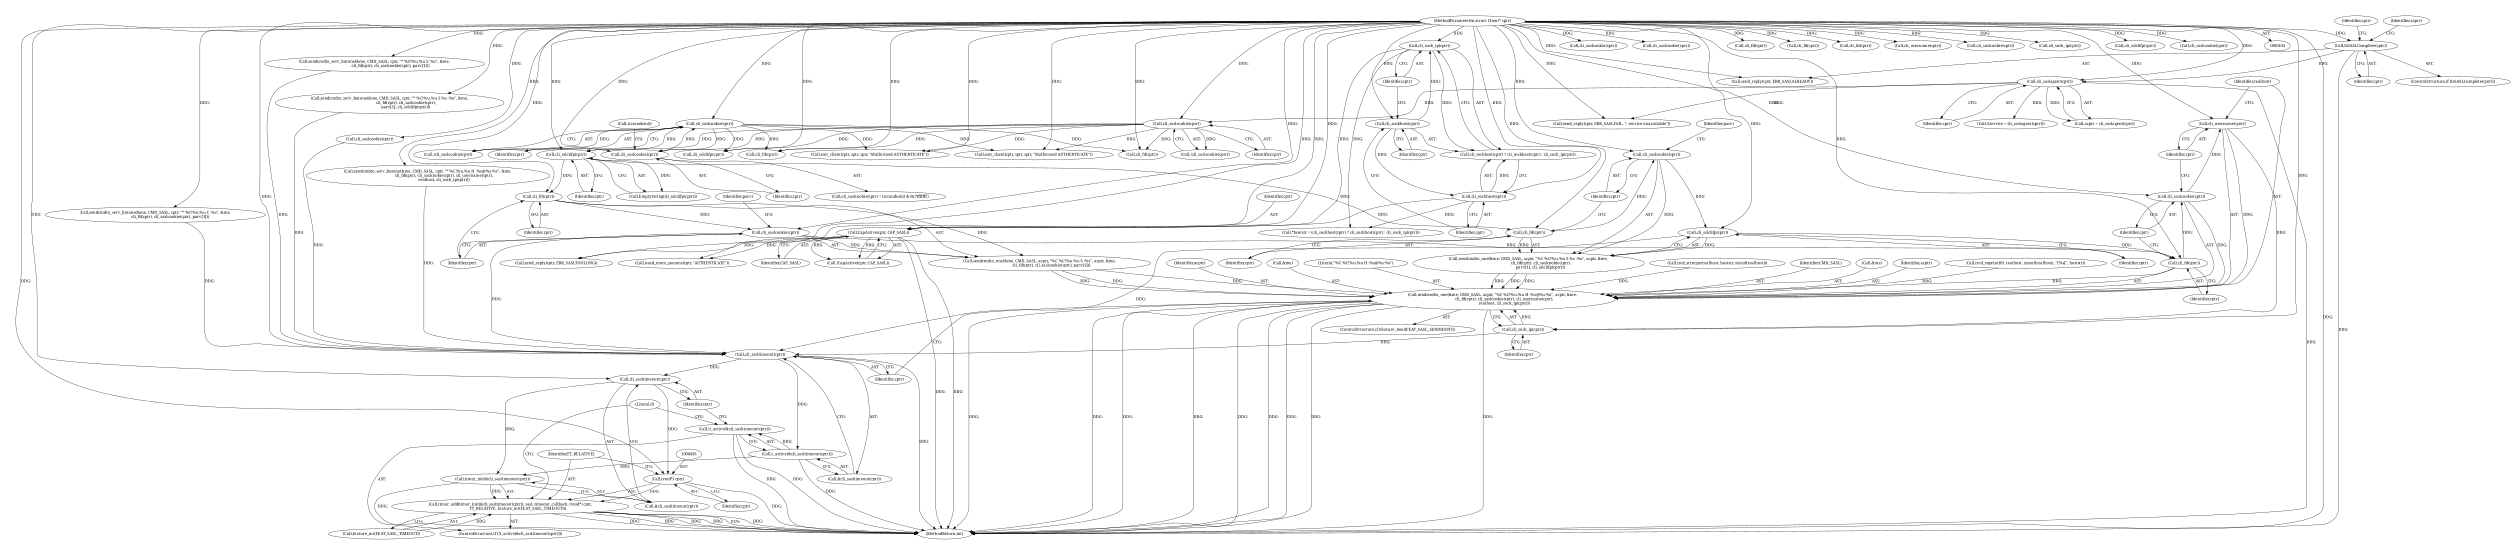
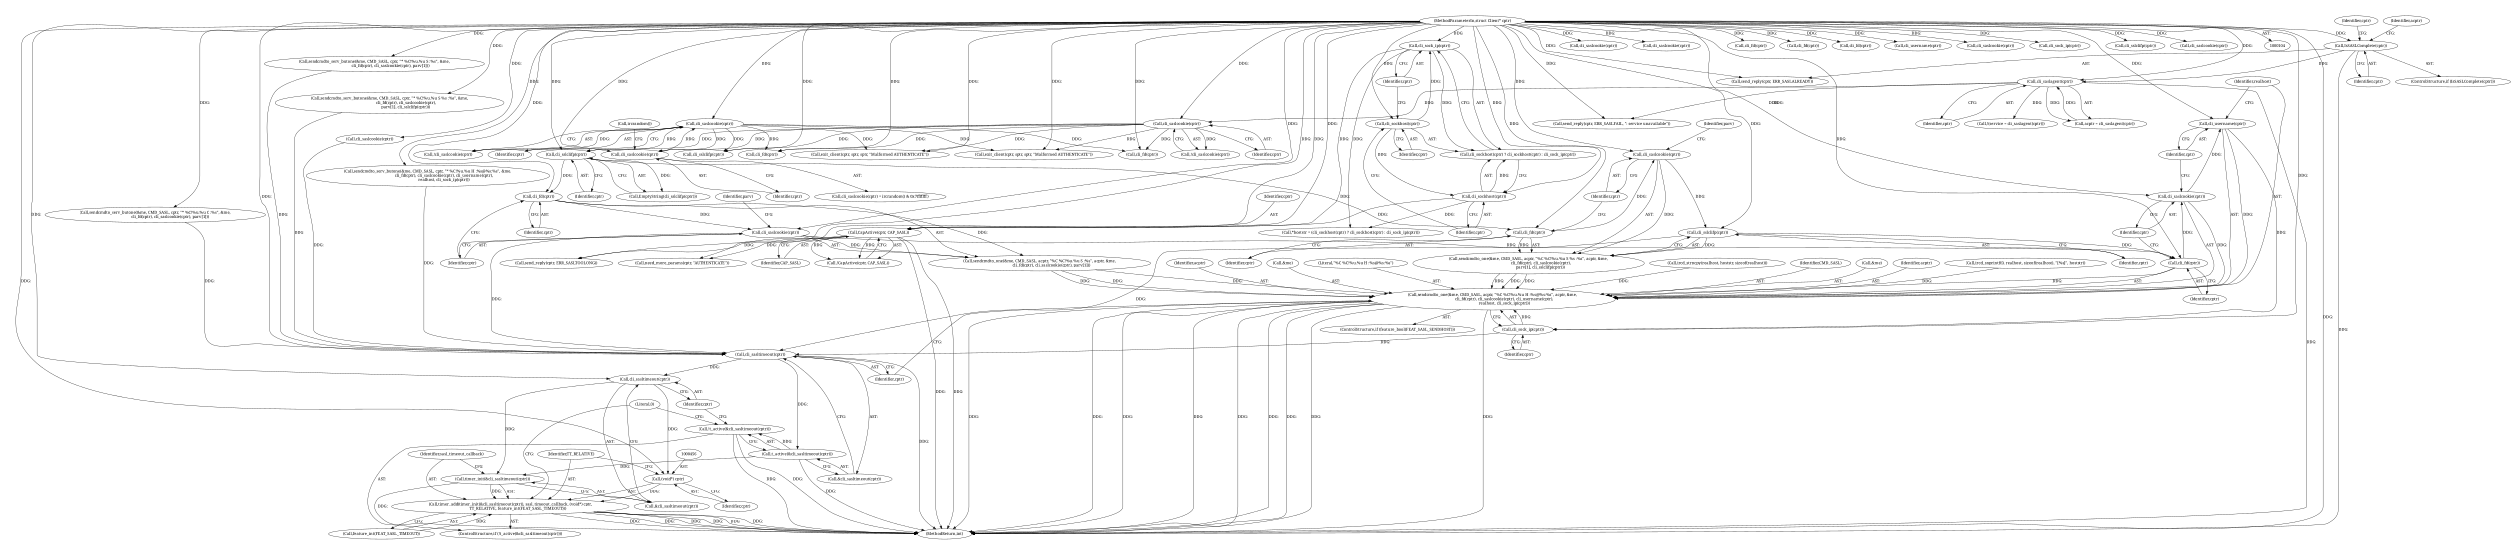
(2072, 103) -> (2072, 103)
none -> (452, 454)
(794, 526) -> none
